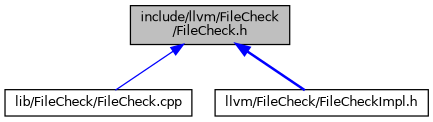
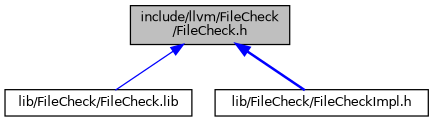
(98, 103) -> (98, 103)
(322, 103) -> (322, 103)
